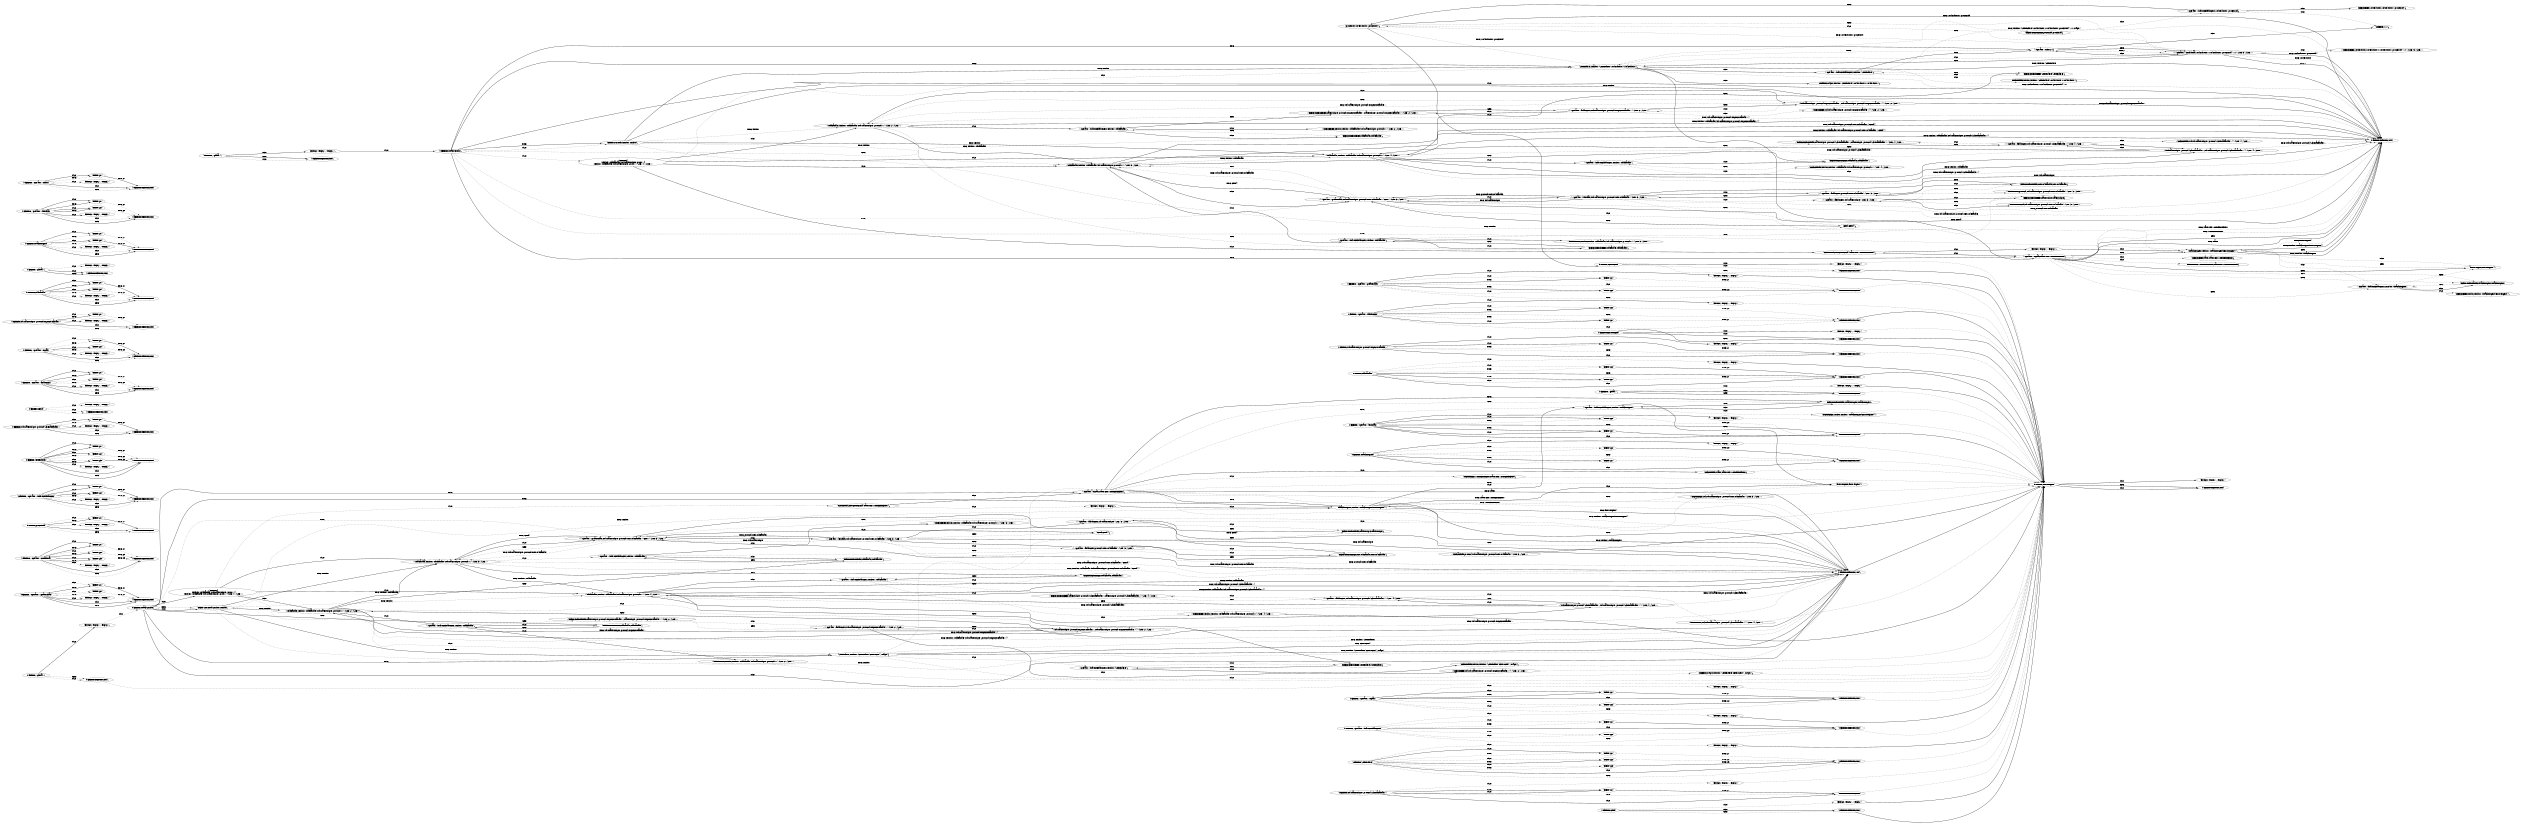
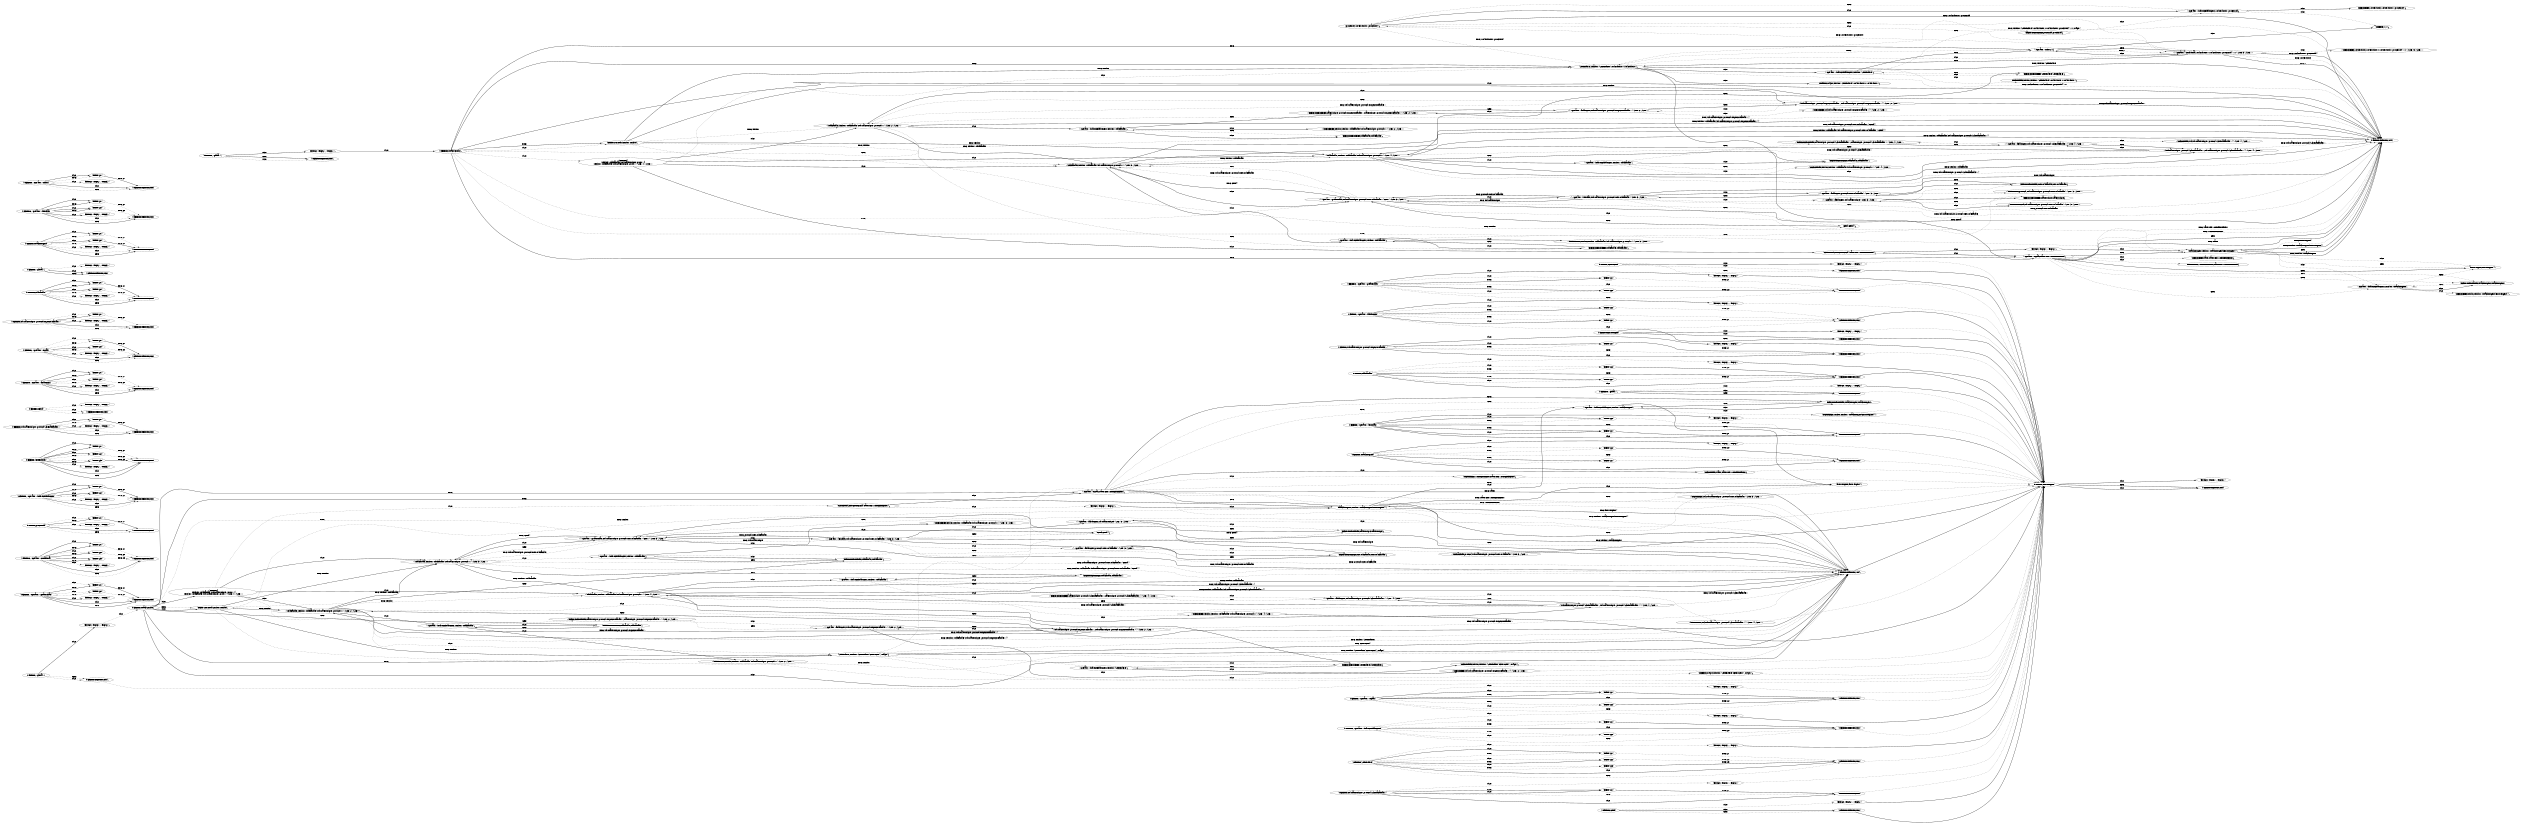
(1779, 5) -> (1779, 5)
(1507, 135) -> (1774, 11)
